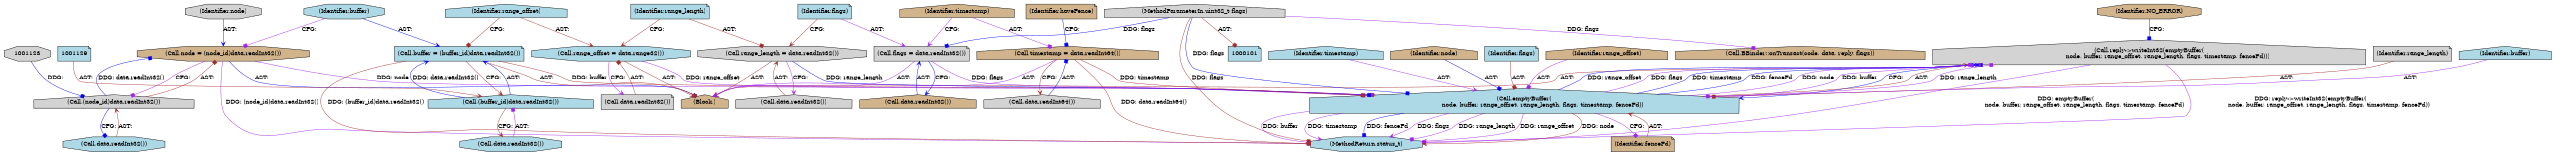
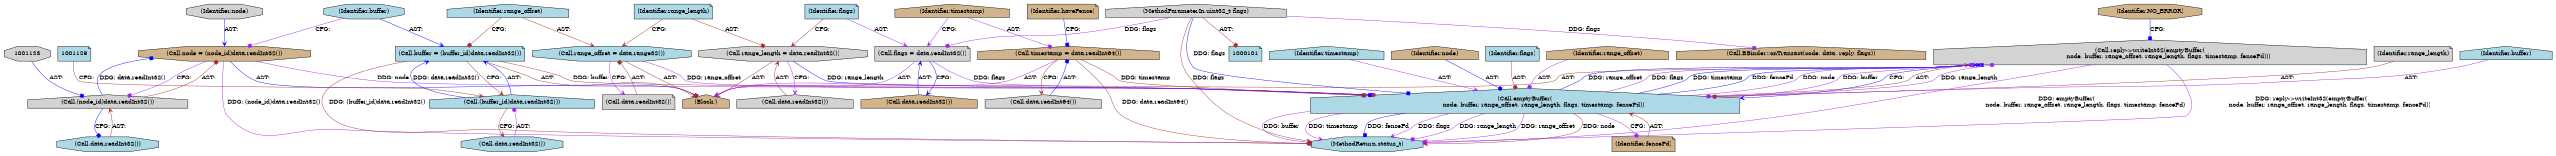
(1060, 35) -> (1061, 35)
(56, 78) -> (57, 78)
(87, 78) -> (87, 78)
(1214, 104) -> (1215, 104)
